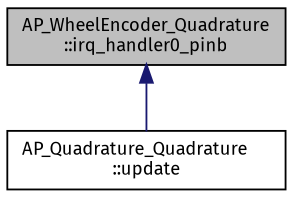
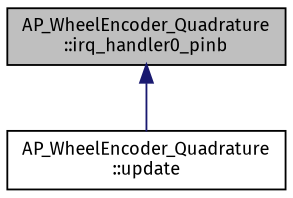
(146, 160) -> (146, 160)
